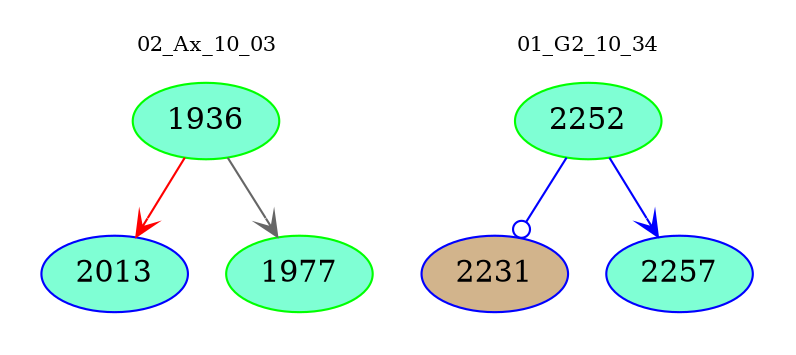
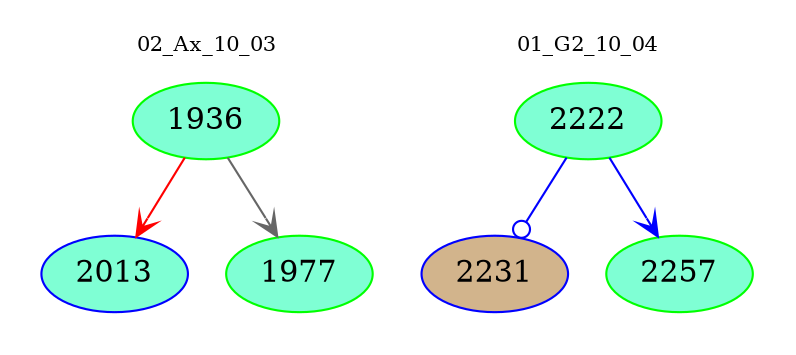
(588, 46) -> (588, 46)
(588, 121) -> (588, 121)
(680, 274) -> (680, 274)
